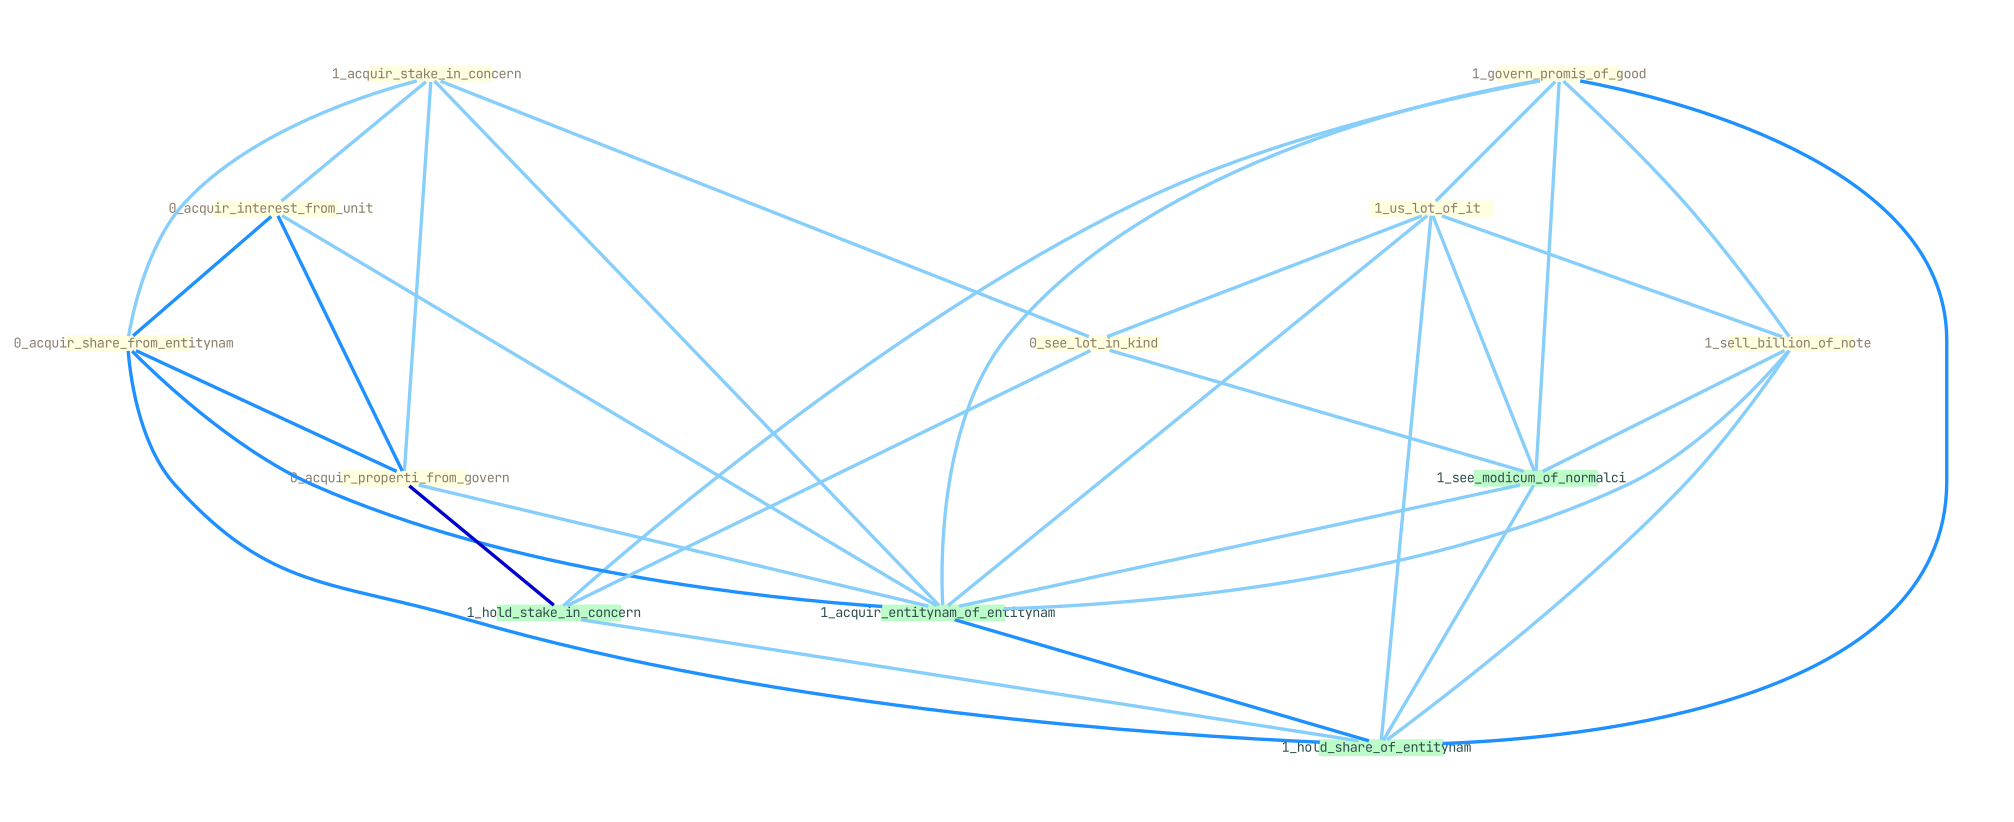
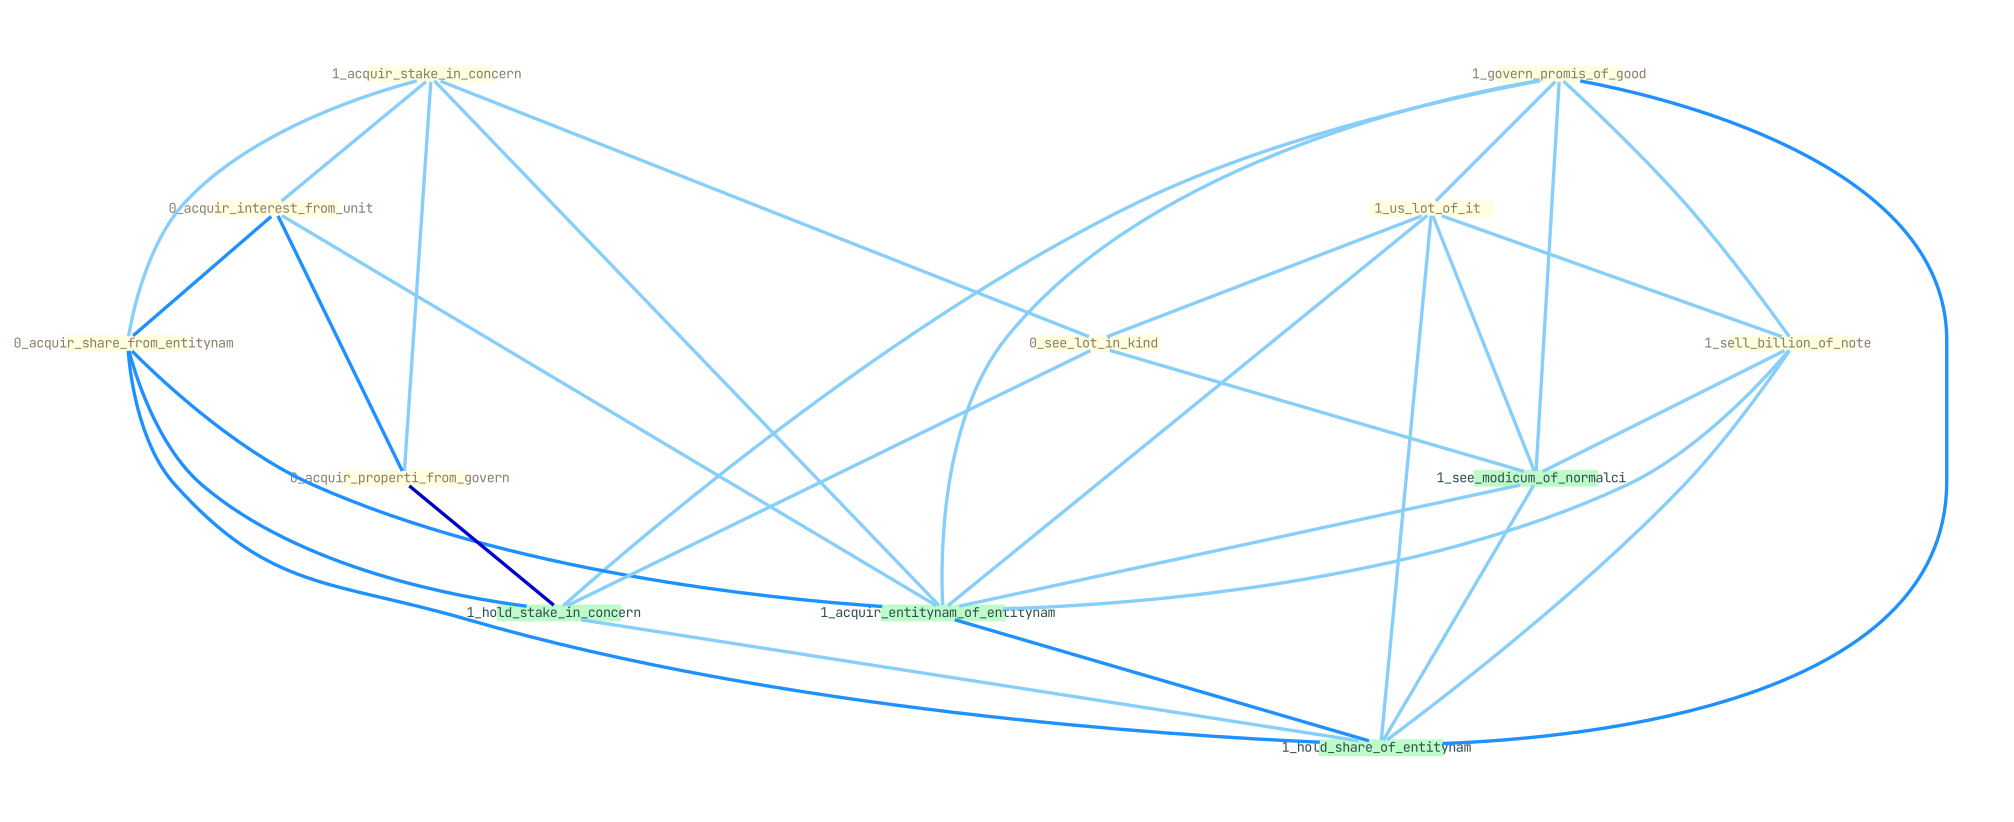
(266, 411) -> (284, 538)
(724, 558) -> none
